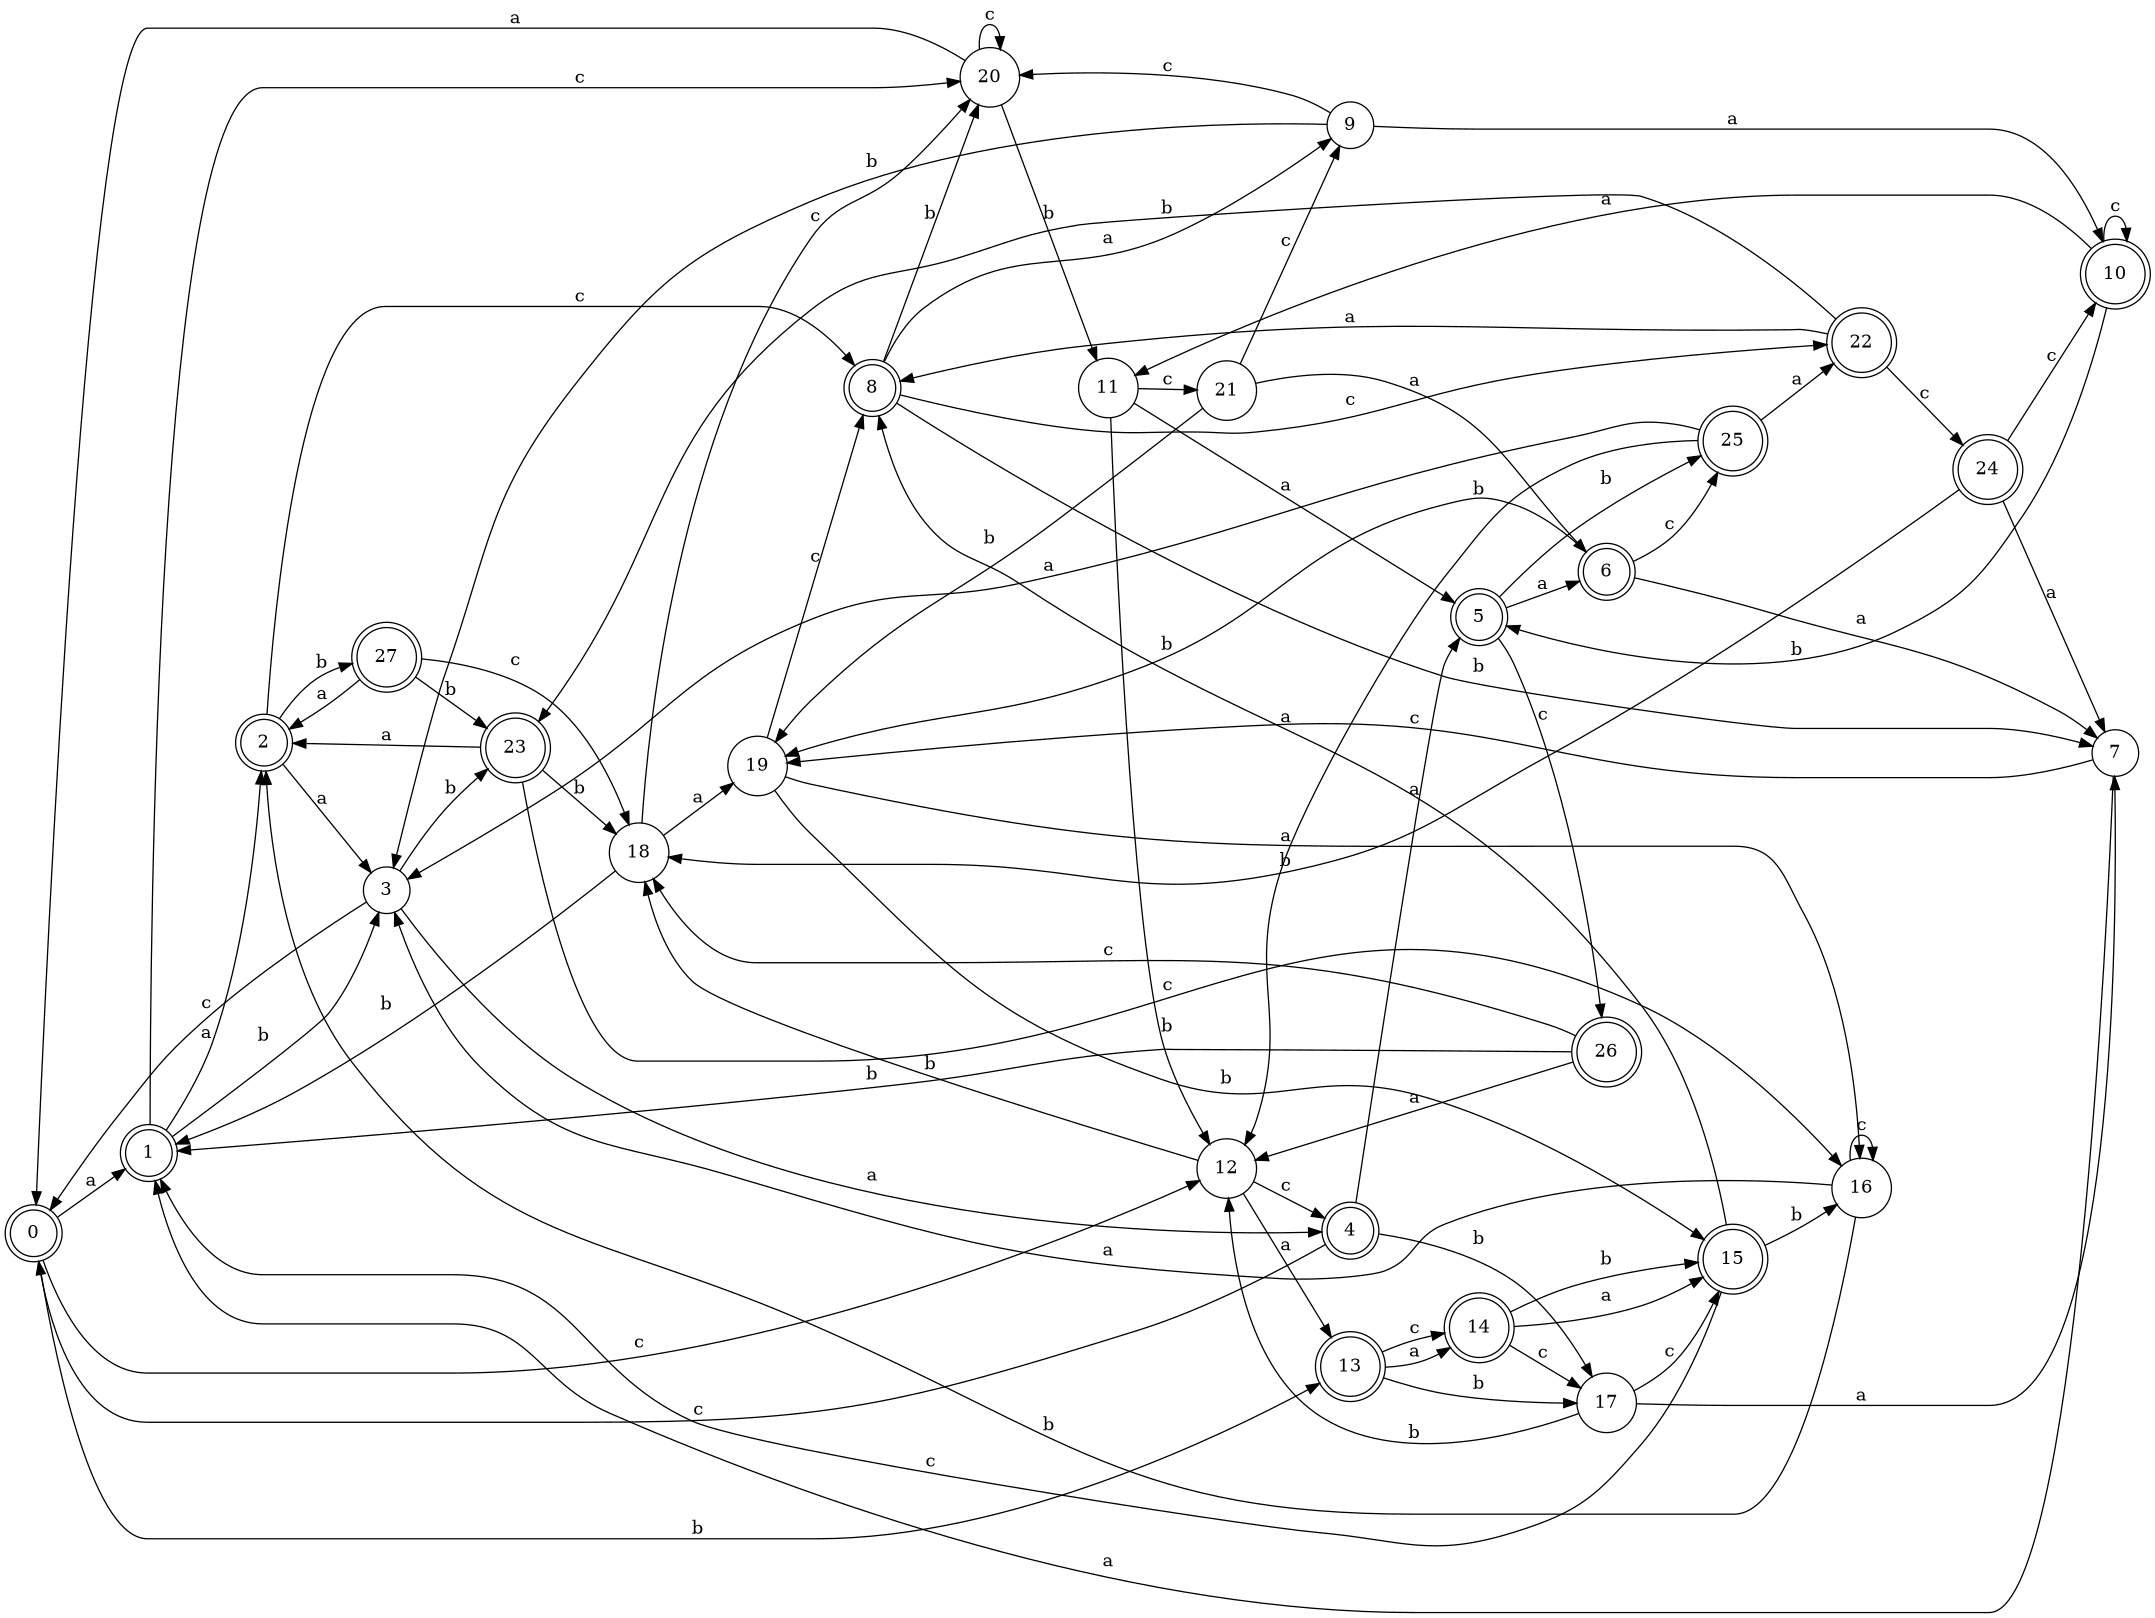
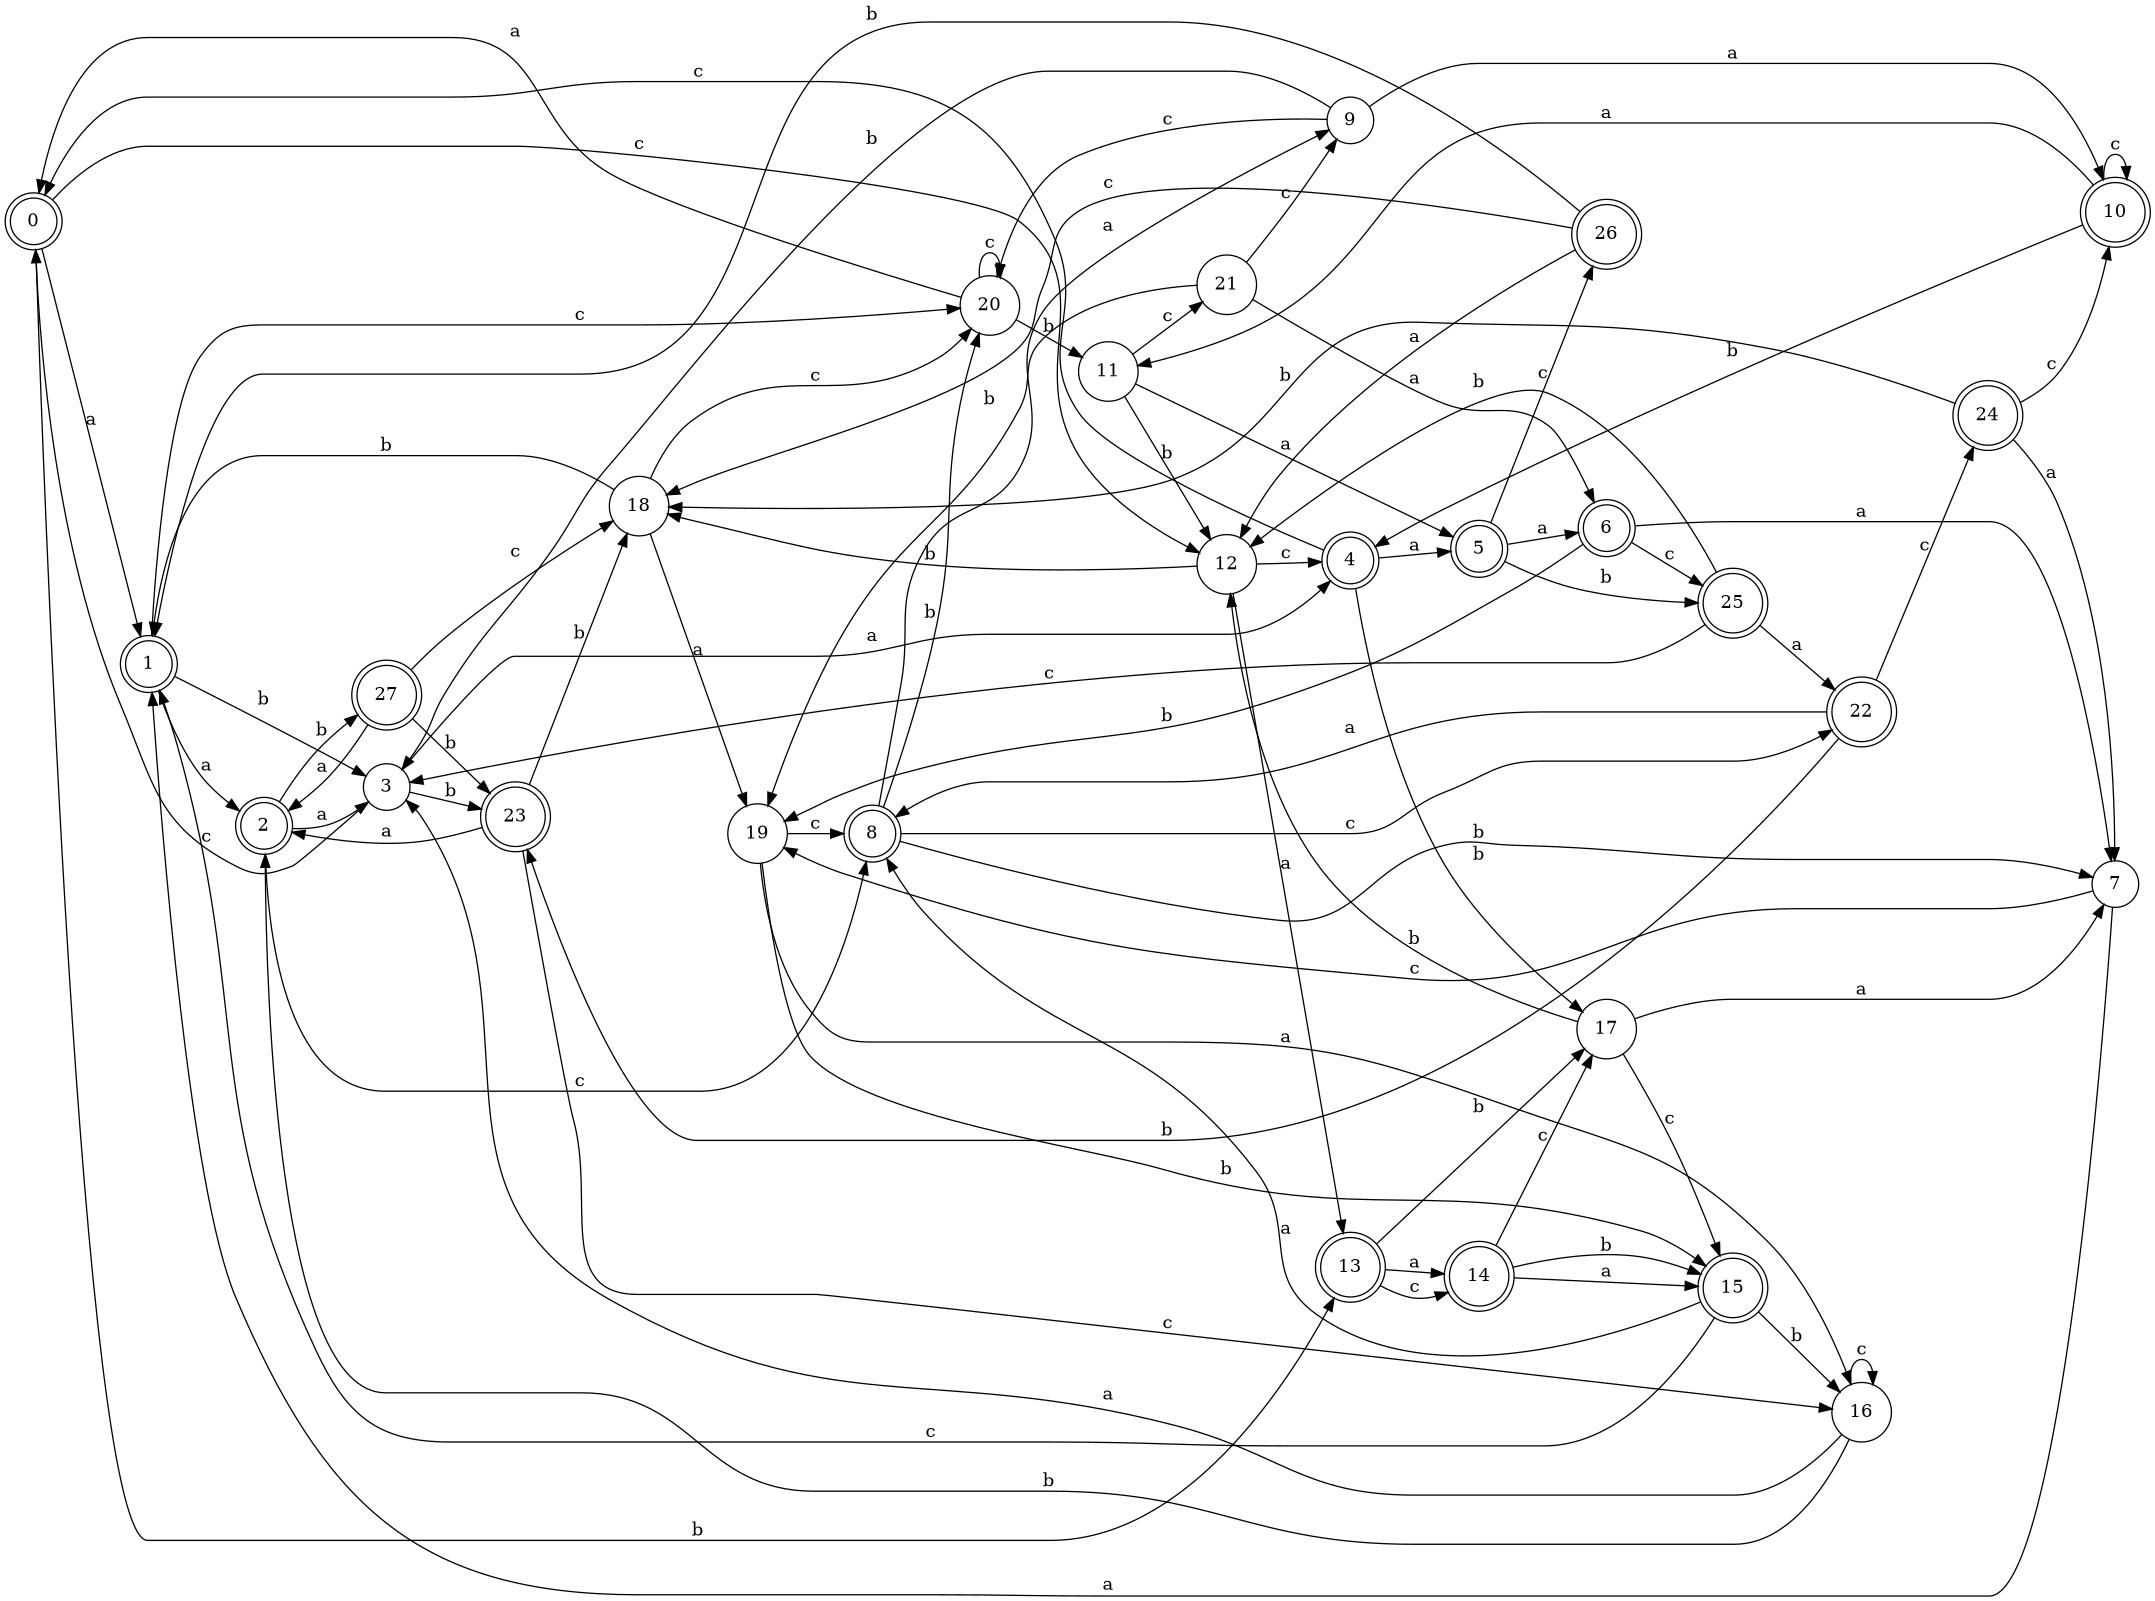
(1049, 566) -> (1049, 674)
(1903, 628) -> (1731, 375)
